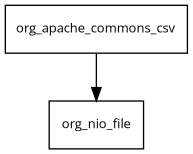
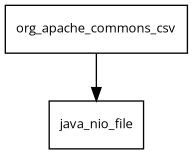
(96, 125) -> (96, 125)
